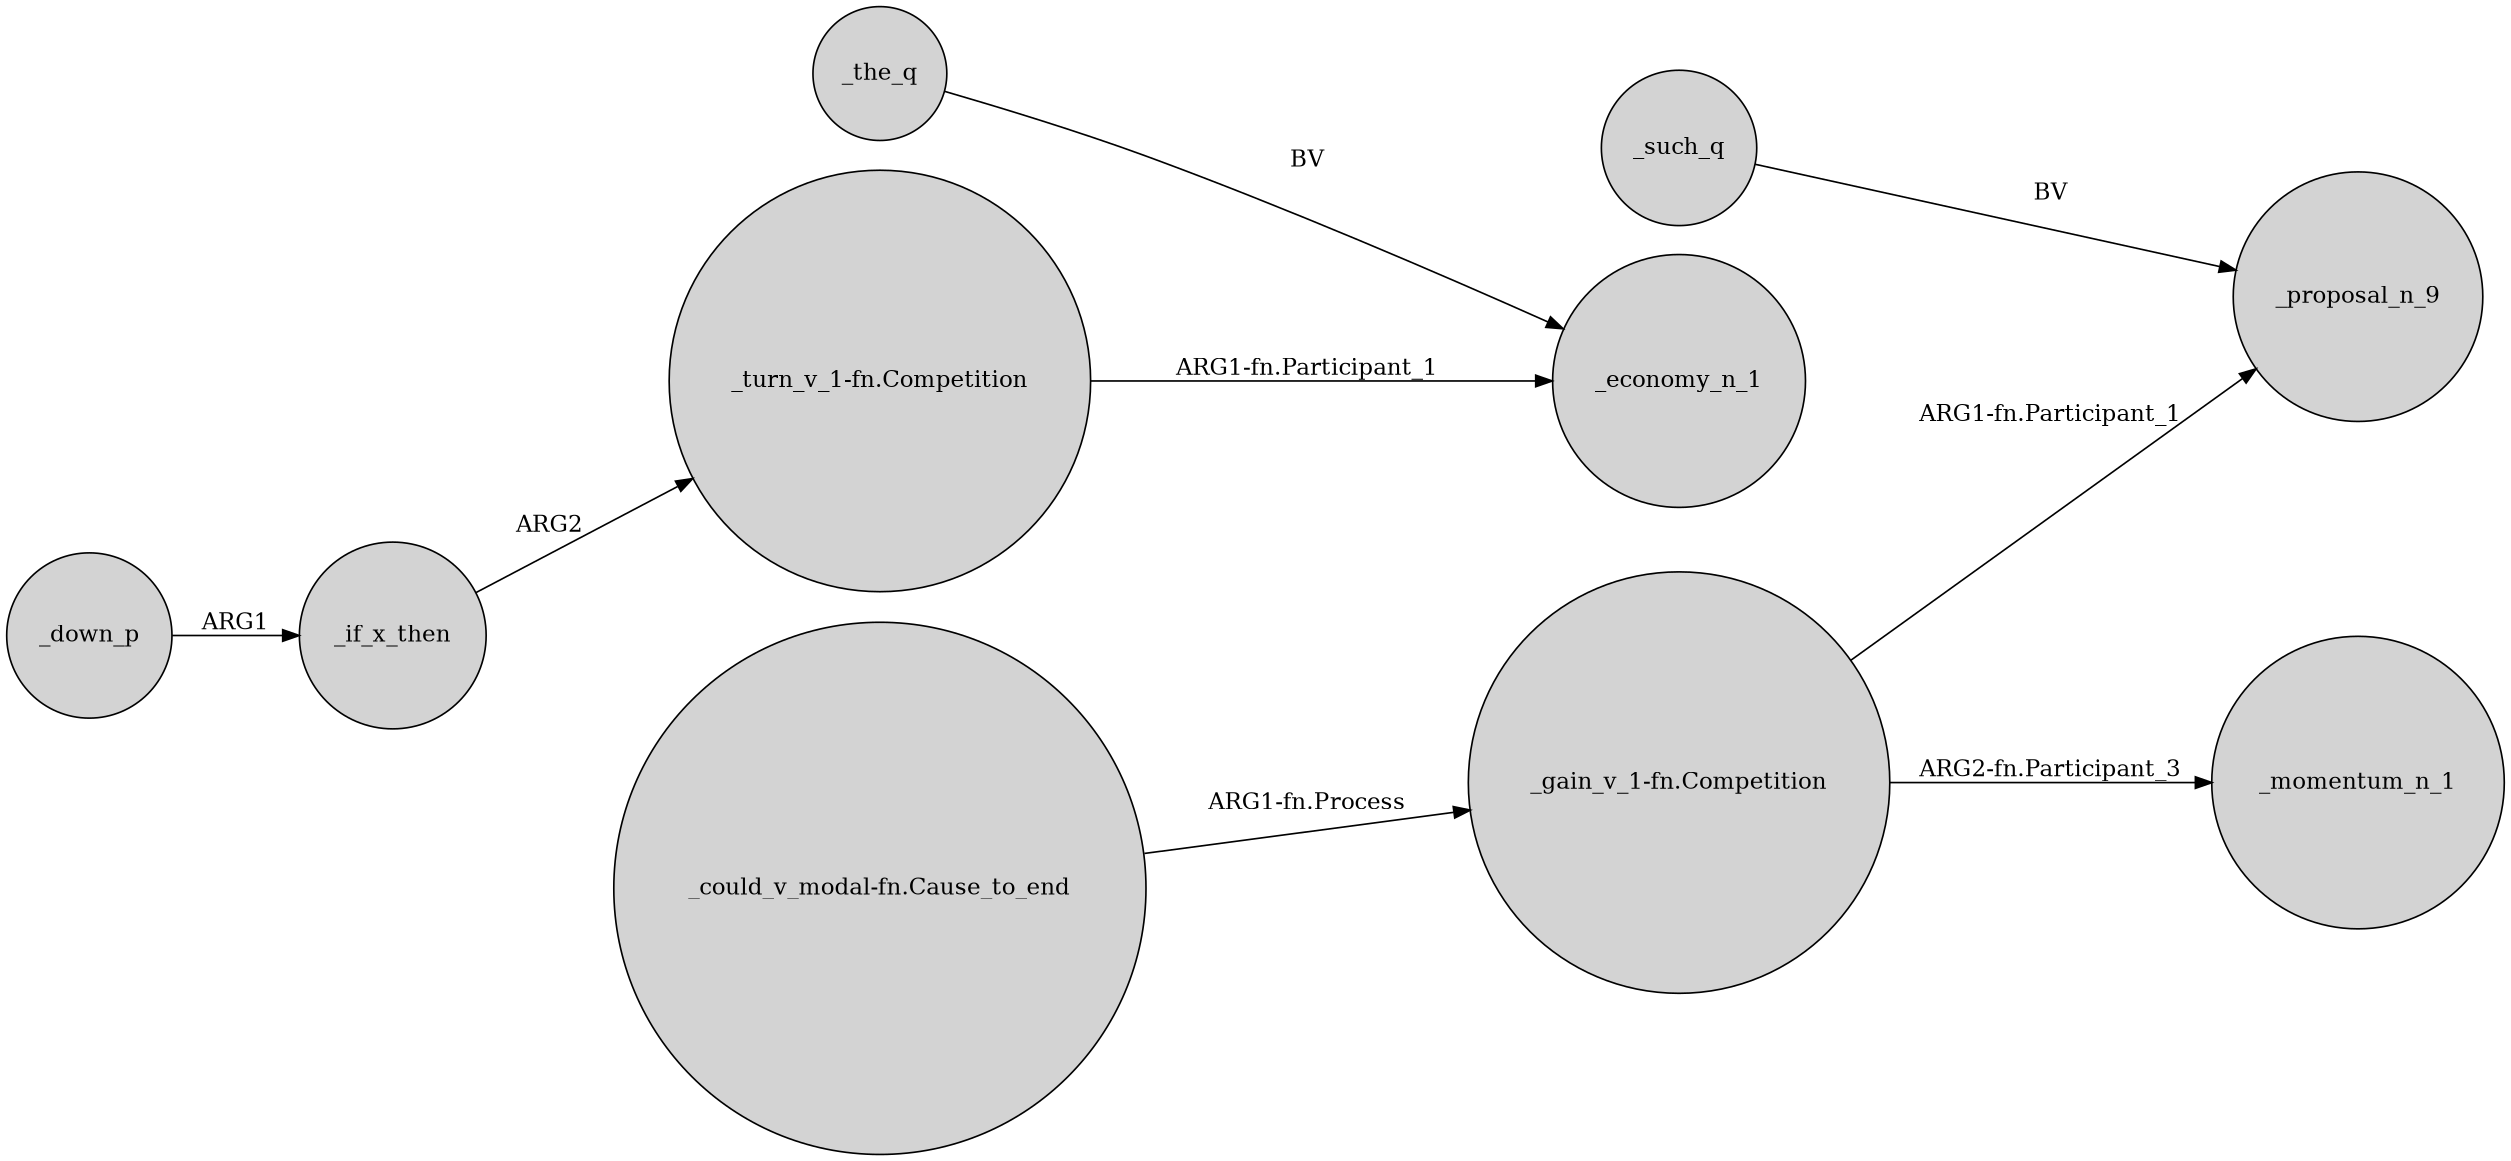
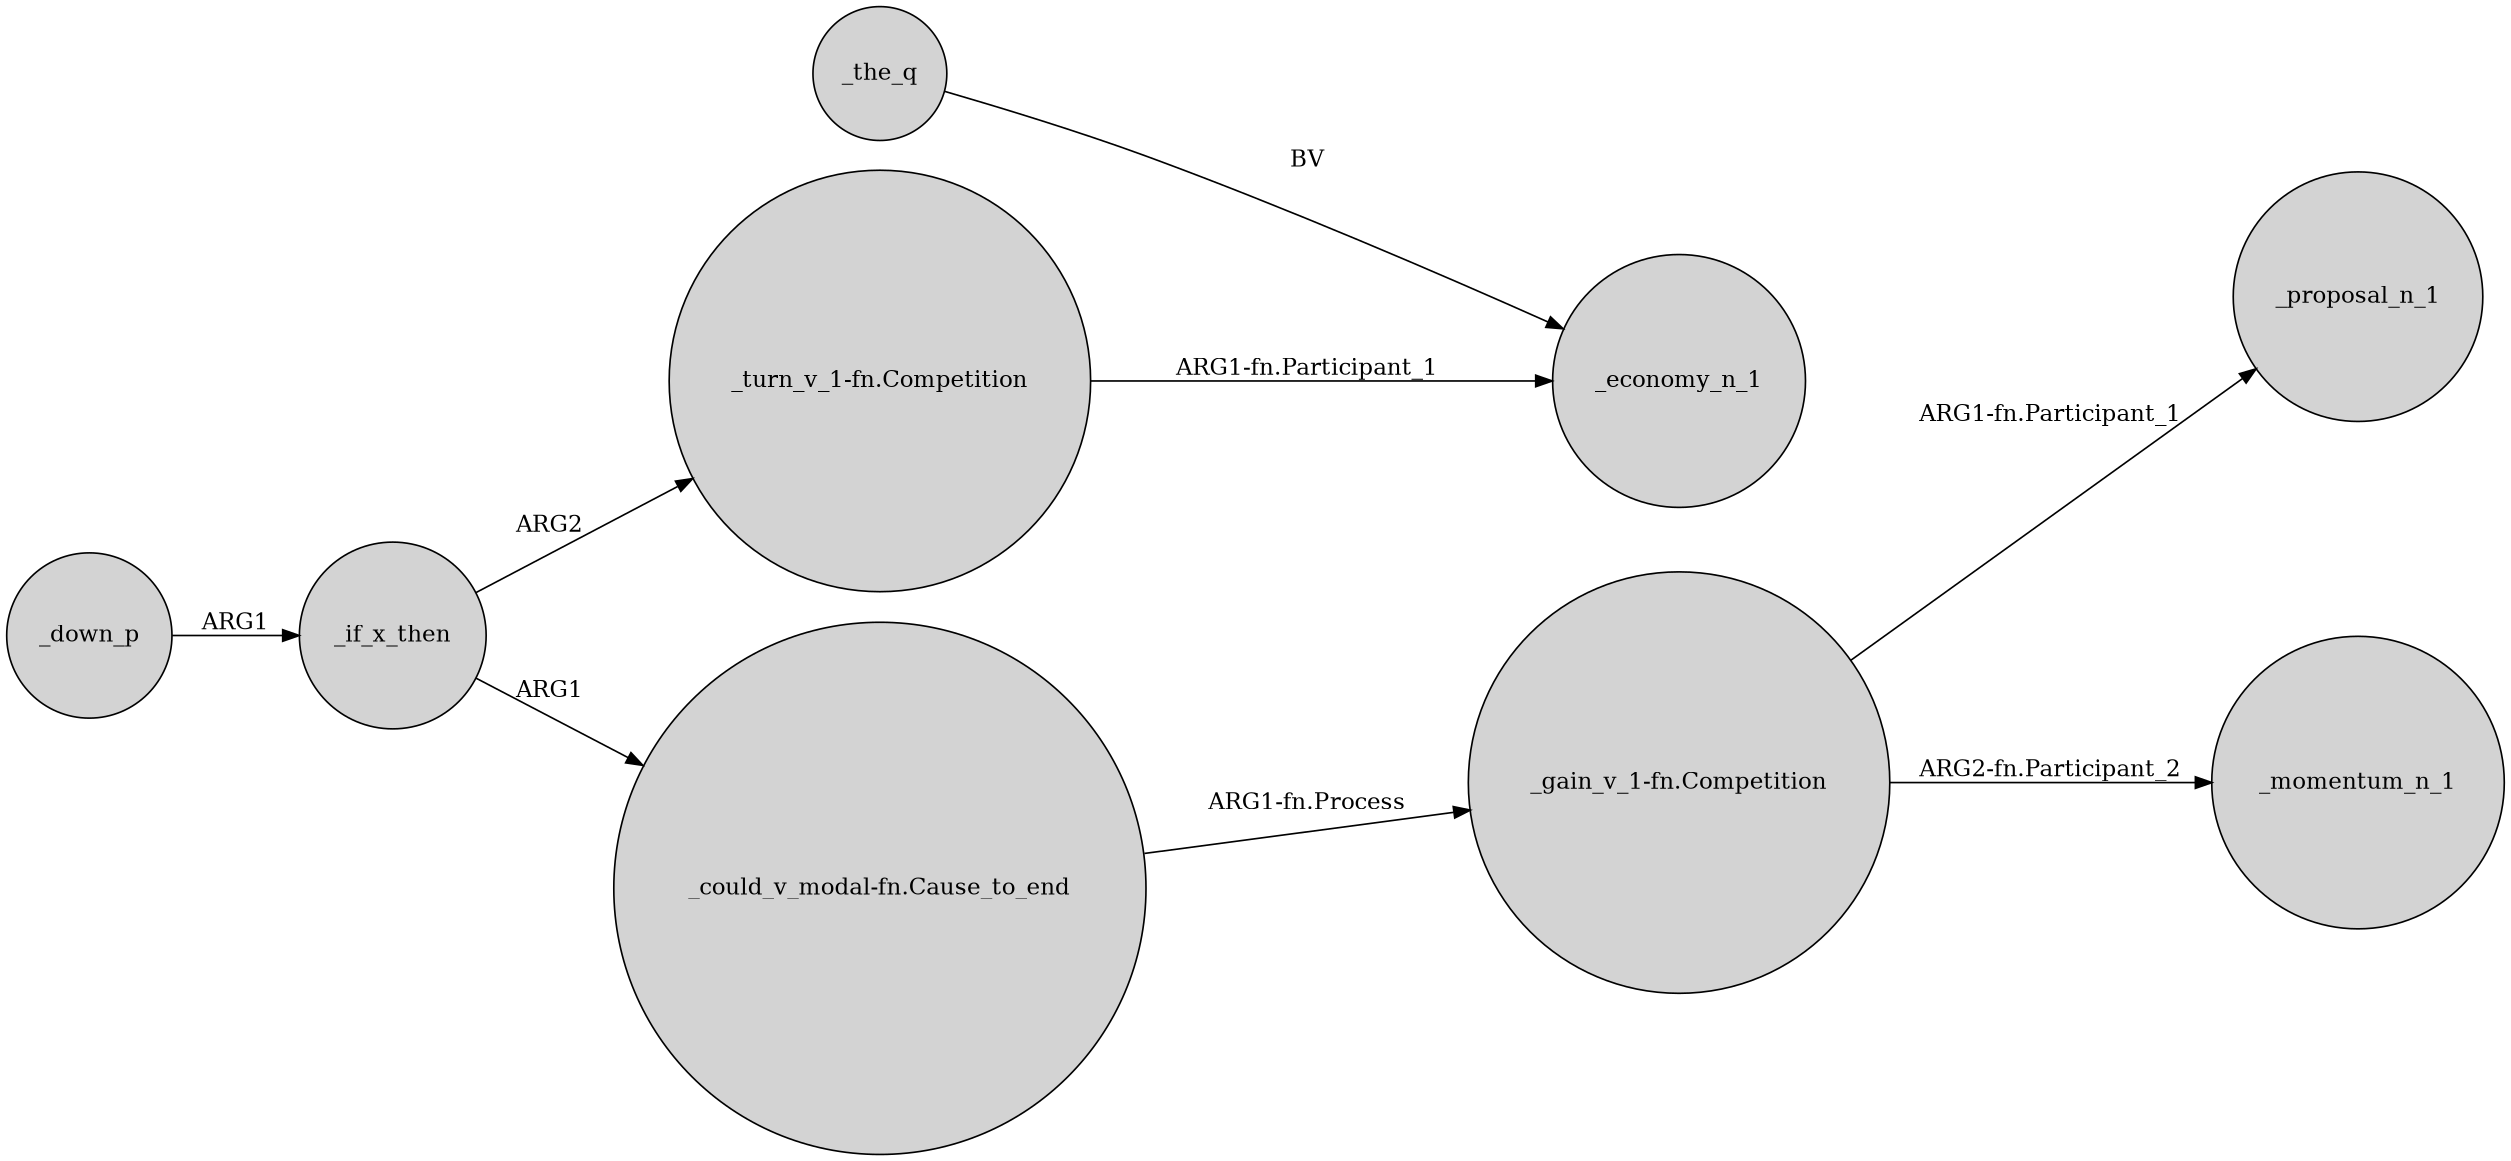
(1679, 148) -> none
(2358, 297) -> (2358, 297)
none -> (552, 718)
(2051, 770) -> (2051, 770)
